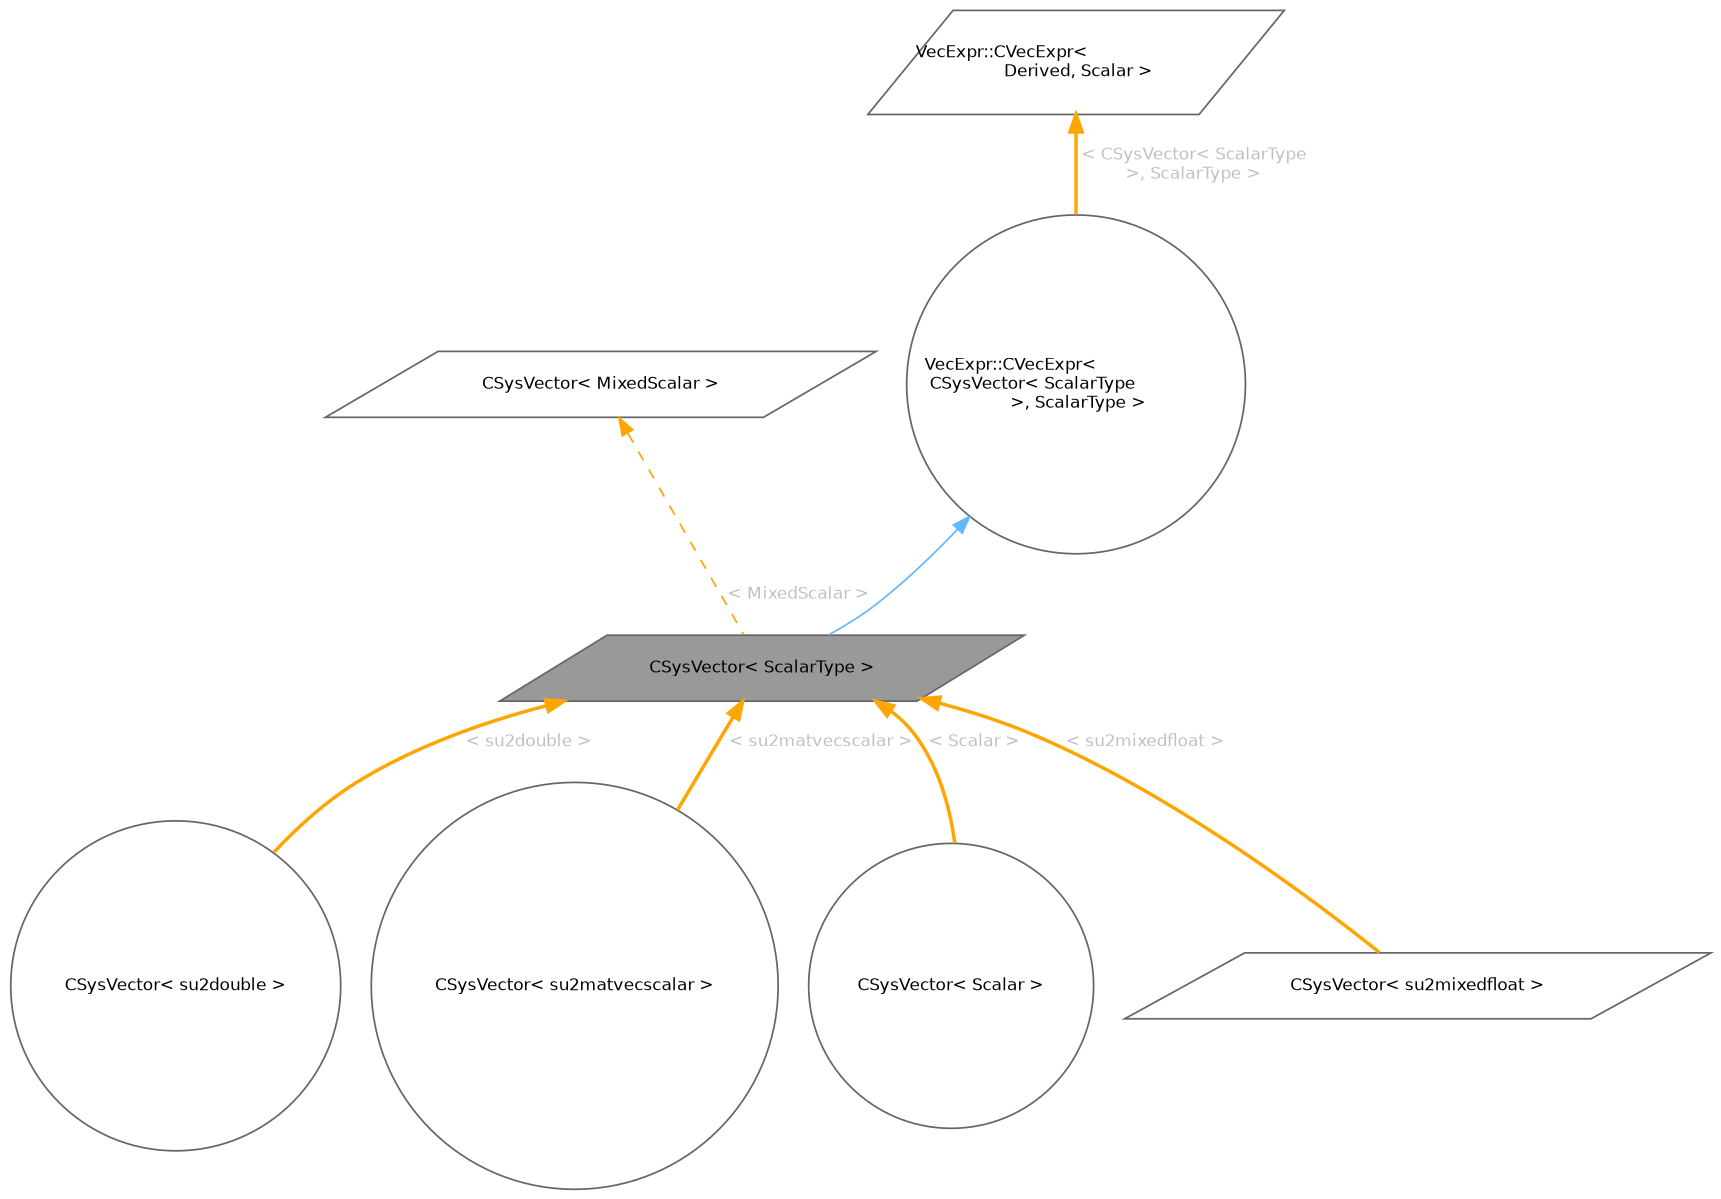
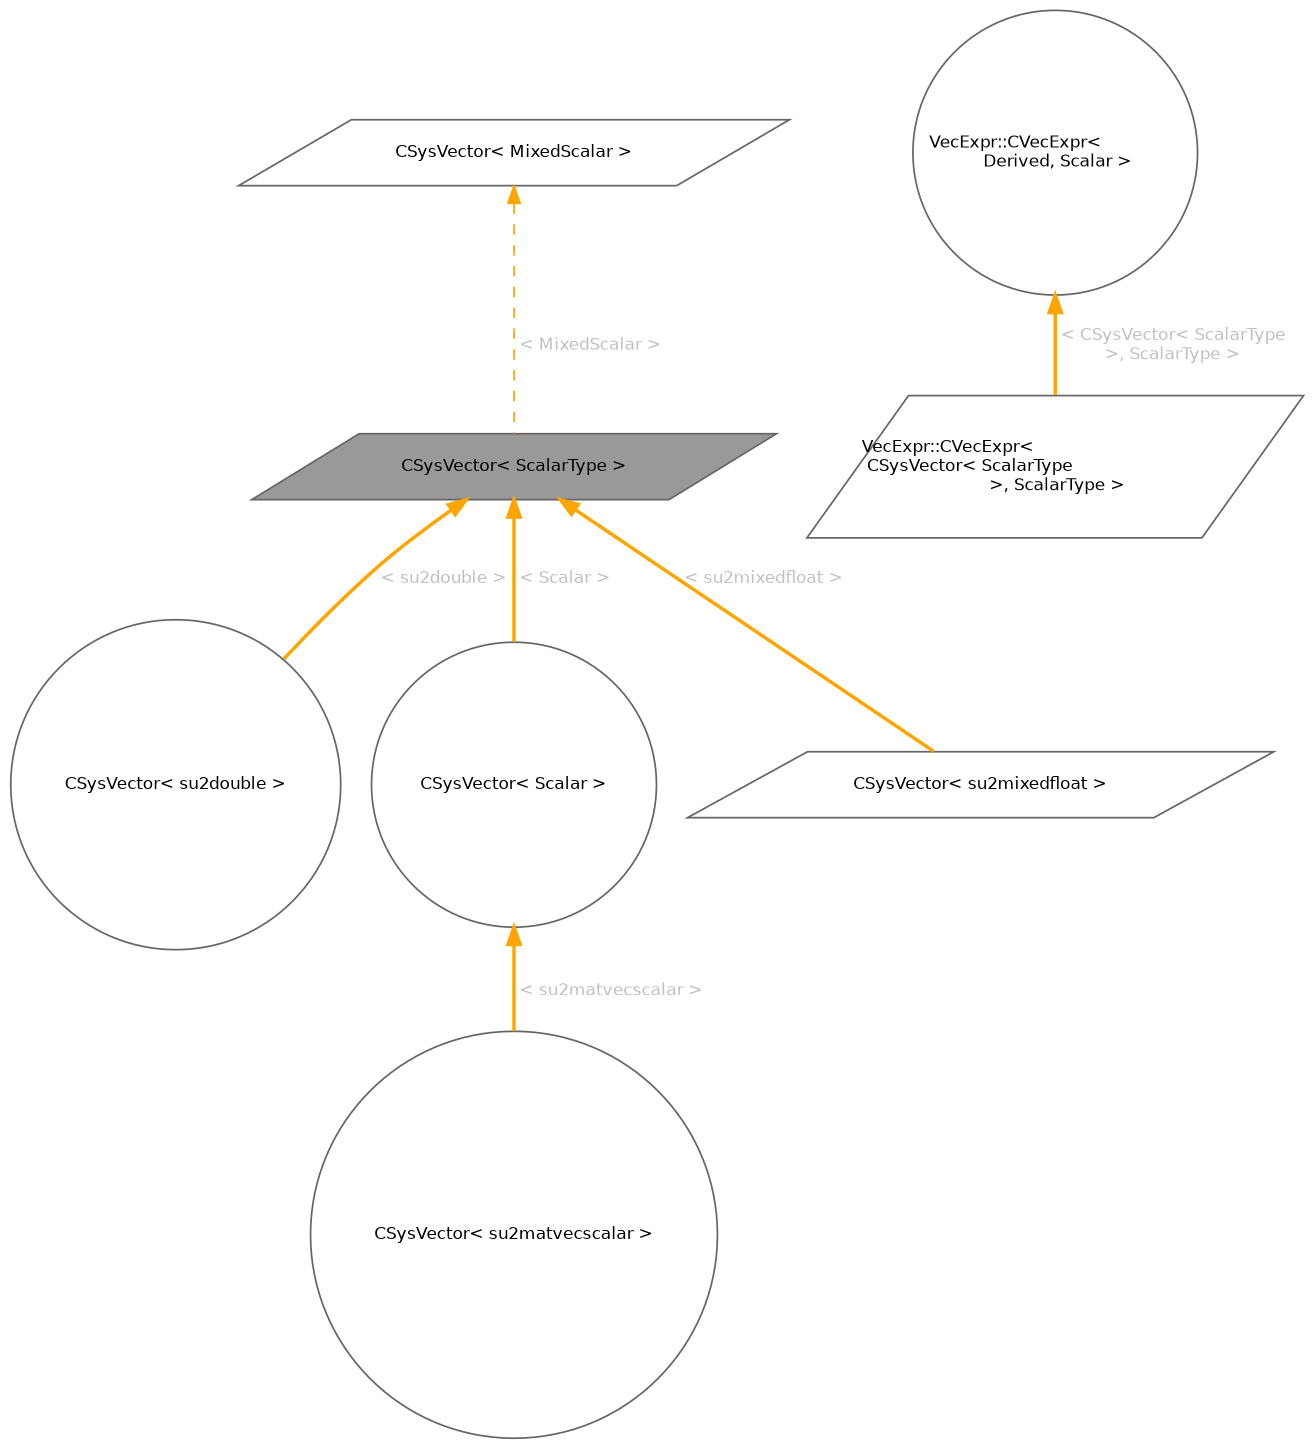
(1076, 62) -> (1055, 153)
(1076, 384) -> (1055, 467)
(897, 587) -> none
(705, 763) -> (514, 988)
